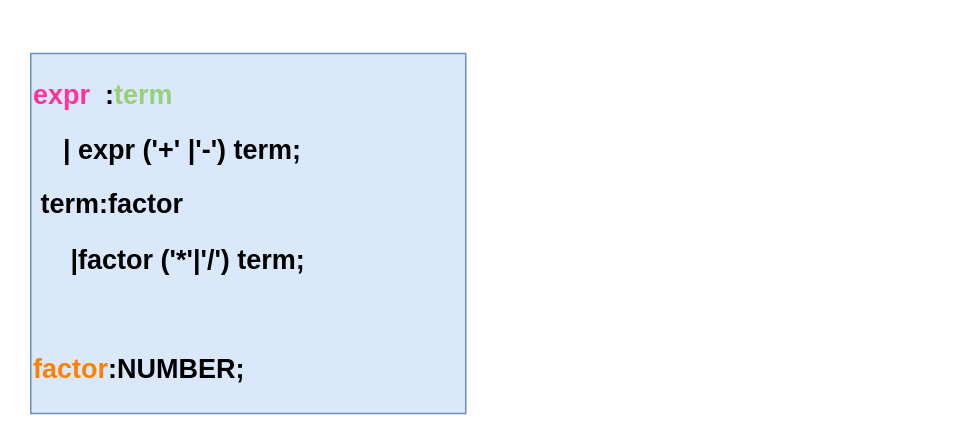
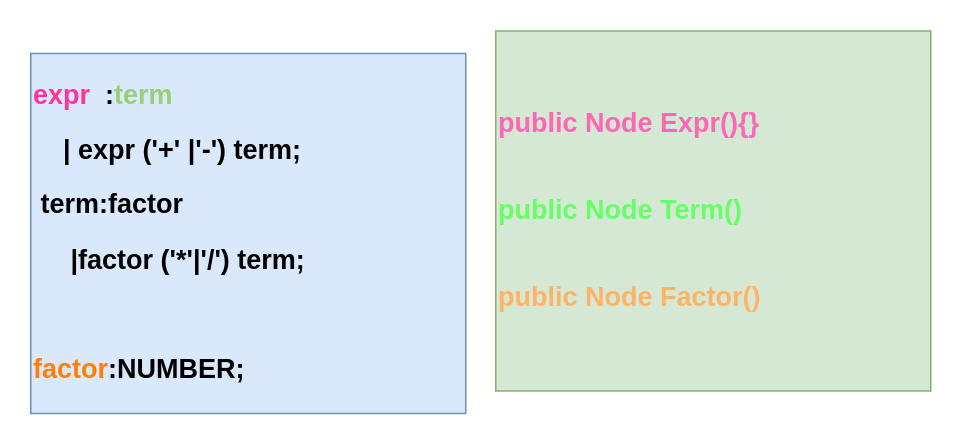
none -> (713, 211)
